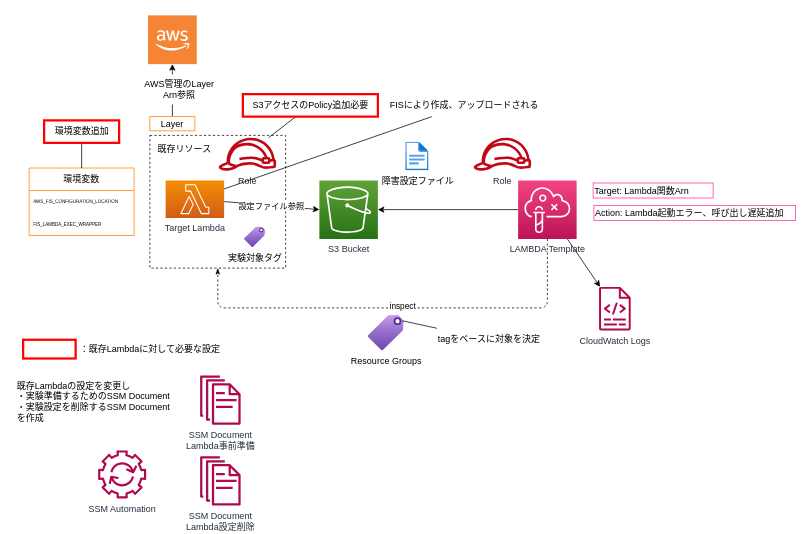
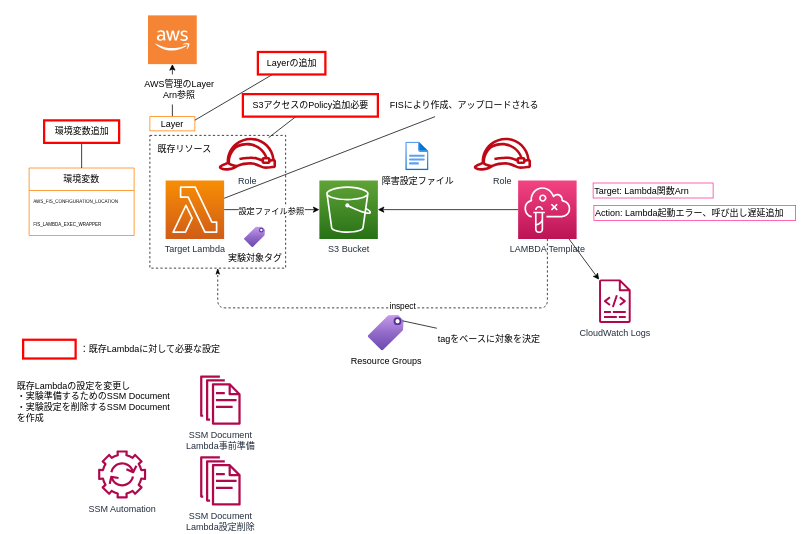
none -> (291, 63)
none -> (233, 97)
(195, 199) -> (195, 210)
(615, 309) -> (615, 301)
